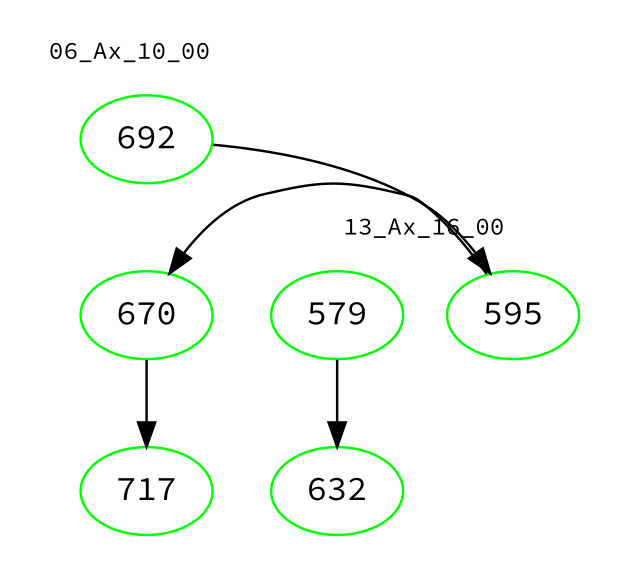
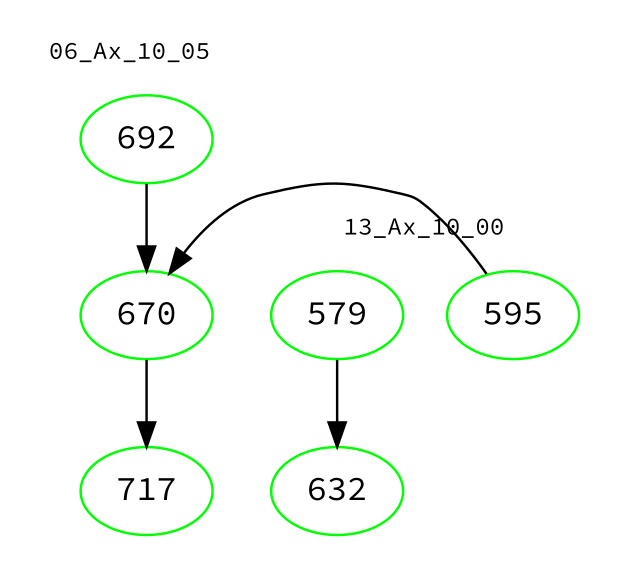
(131, 53) -> (131, 53)
(342, 169) -> (147, 215)
(425, 228) -> (425, 228)
